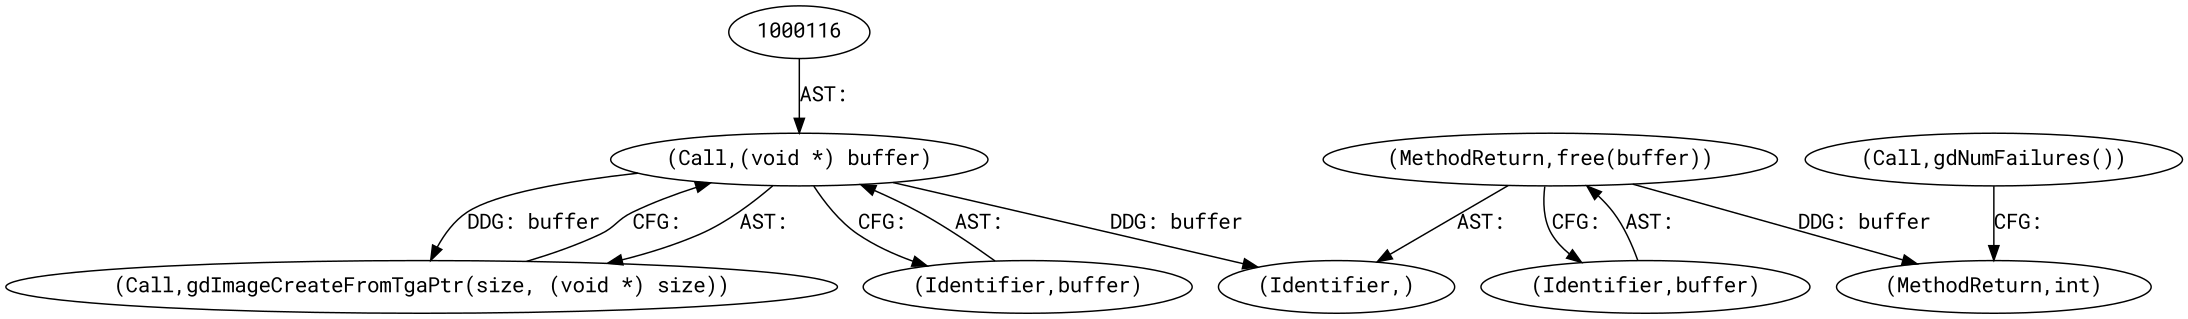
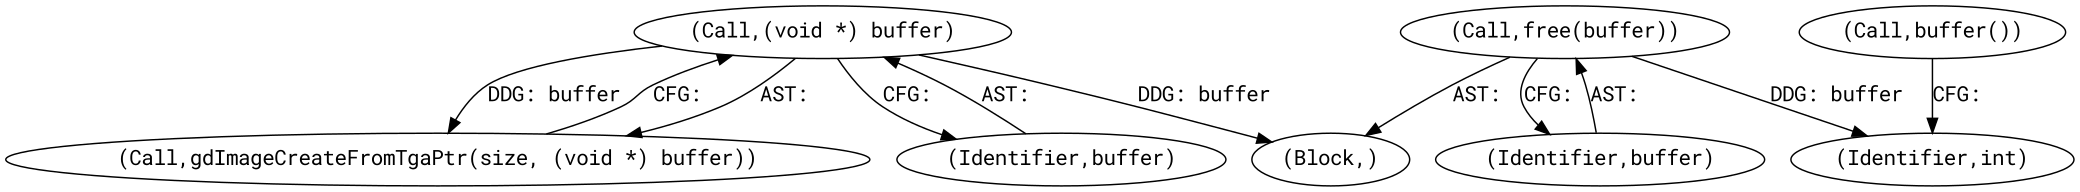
(799, 32) -> none
(1550, 160) -> (1565, 32)
(1994, 160) -> (1932, 32)
(422, 287) -> (438, 160)
(1337, 287) -> (1331, 160)
(1994, 287) -> (1932, 160)
